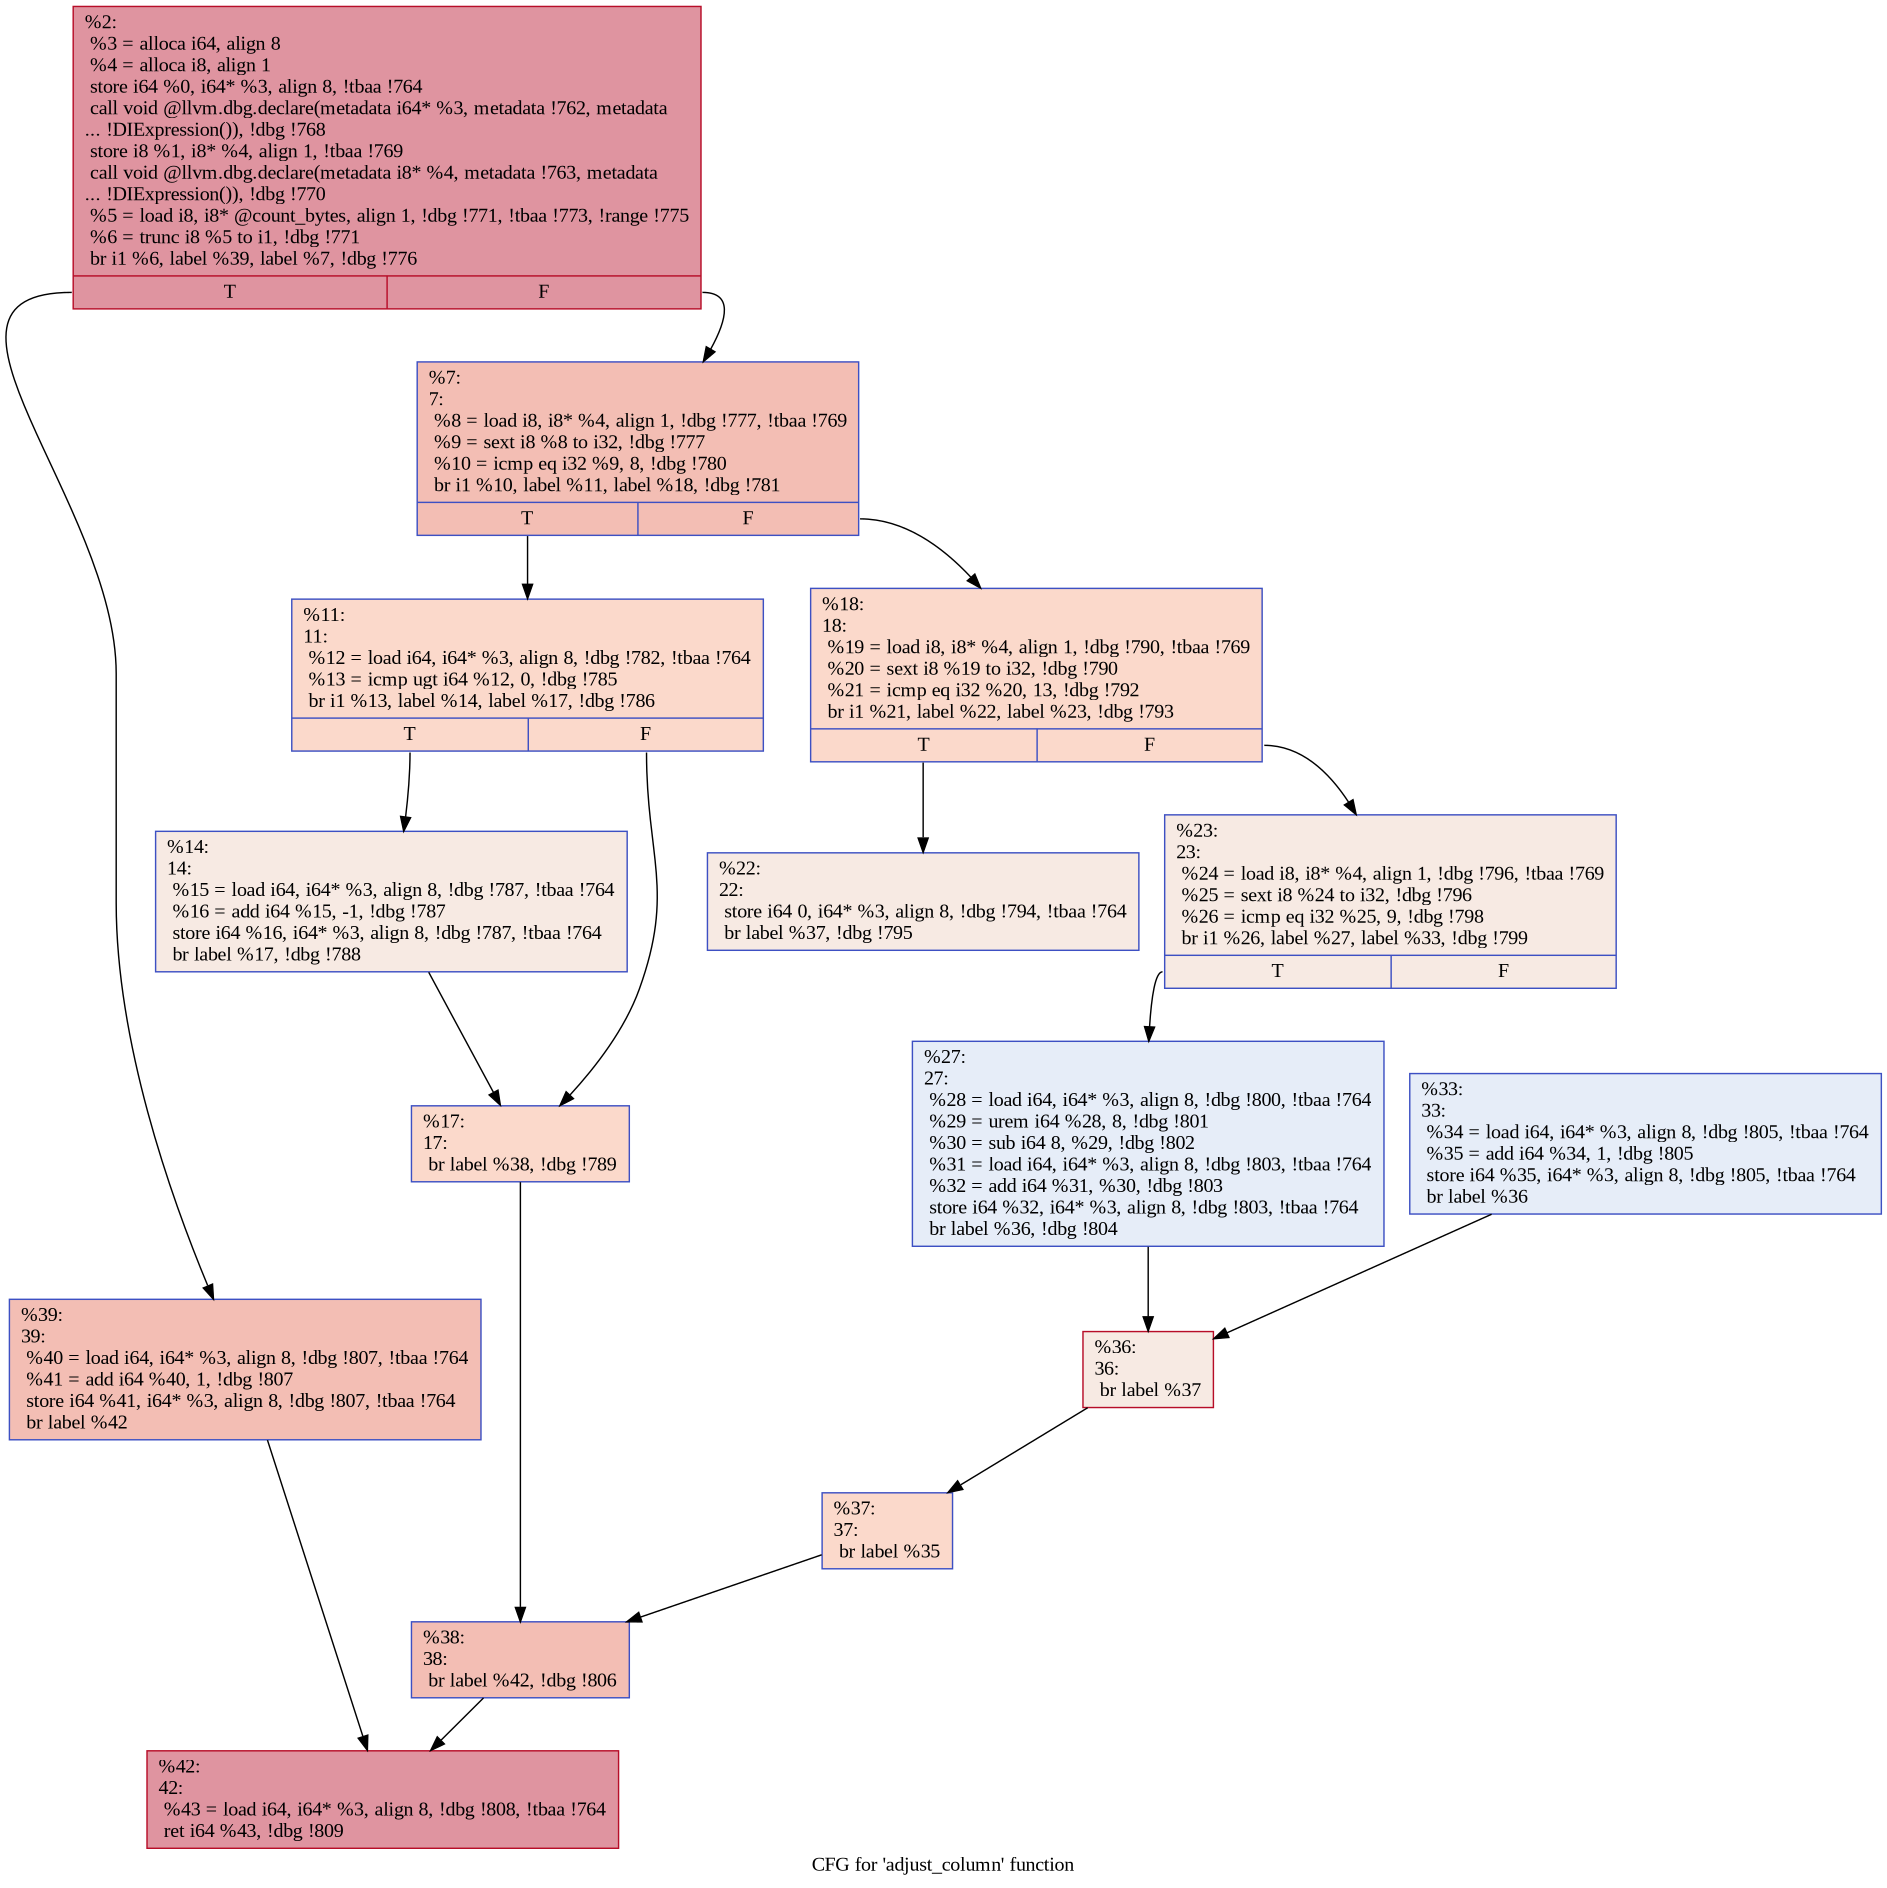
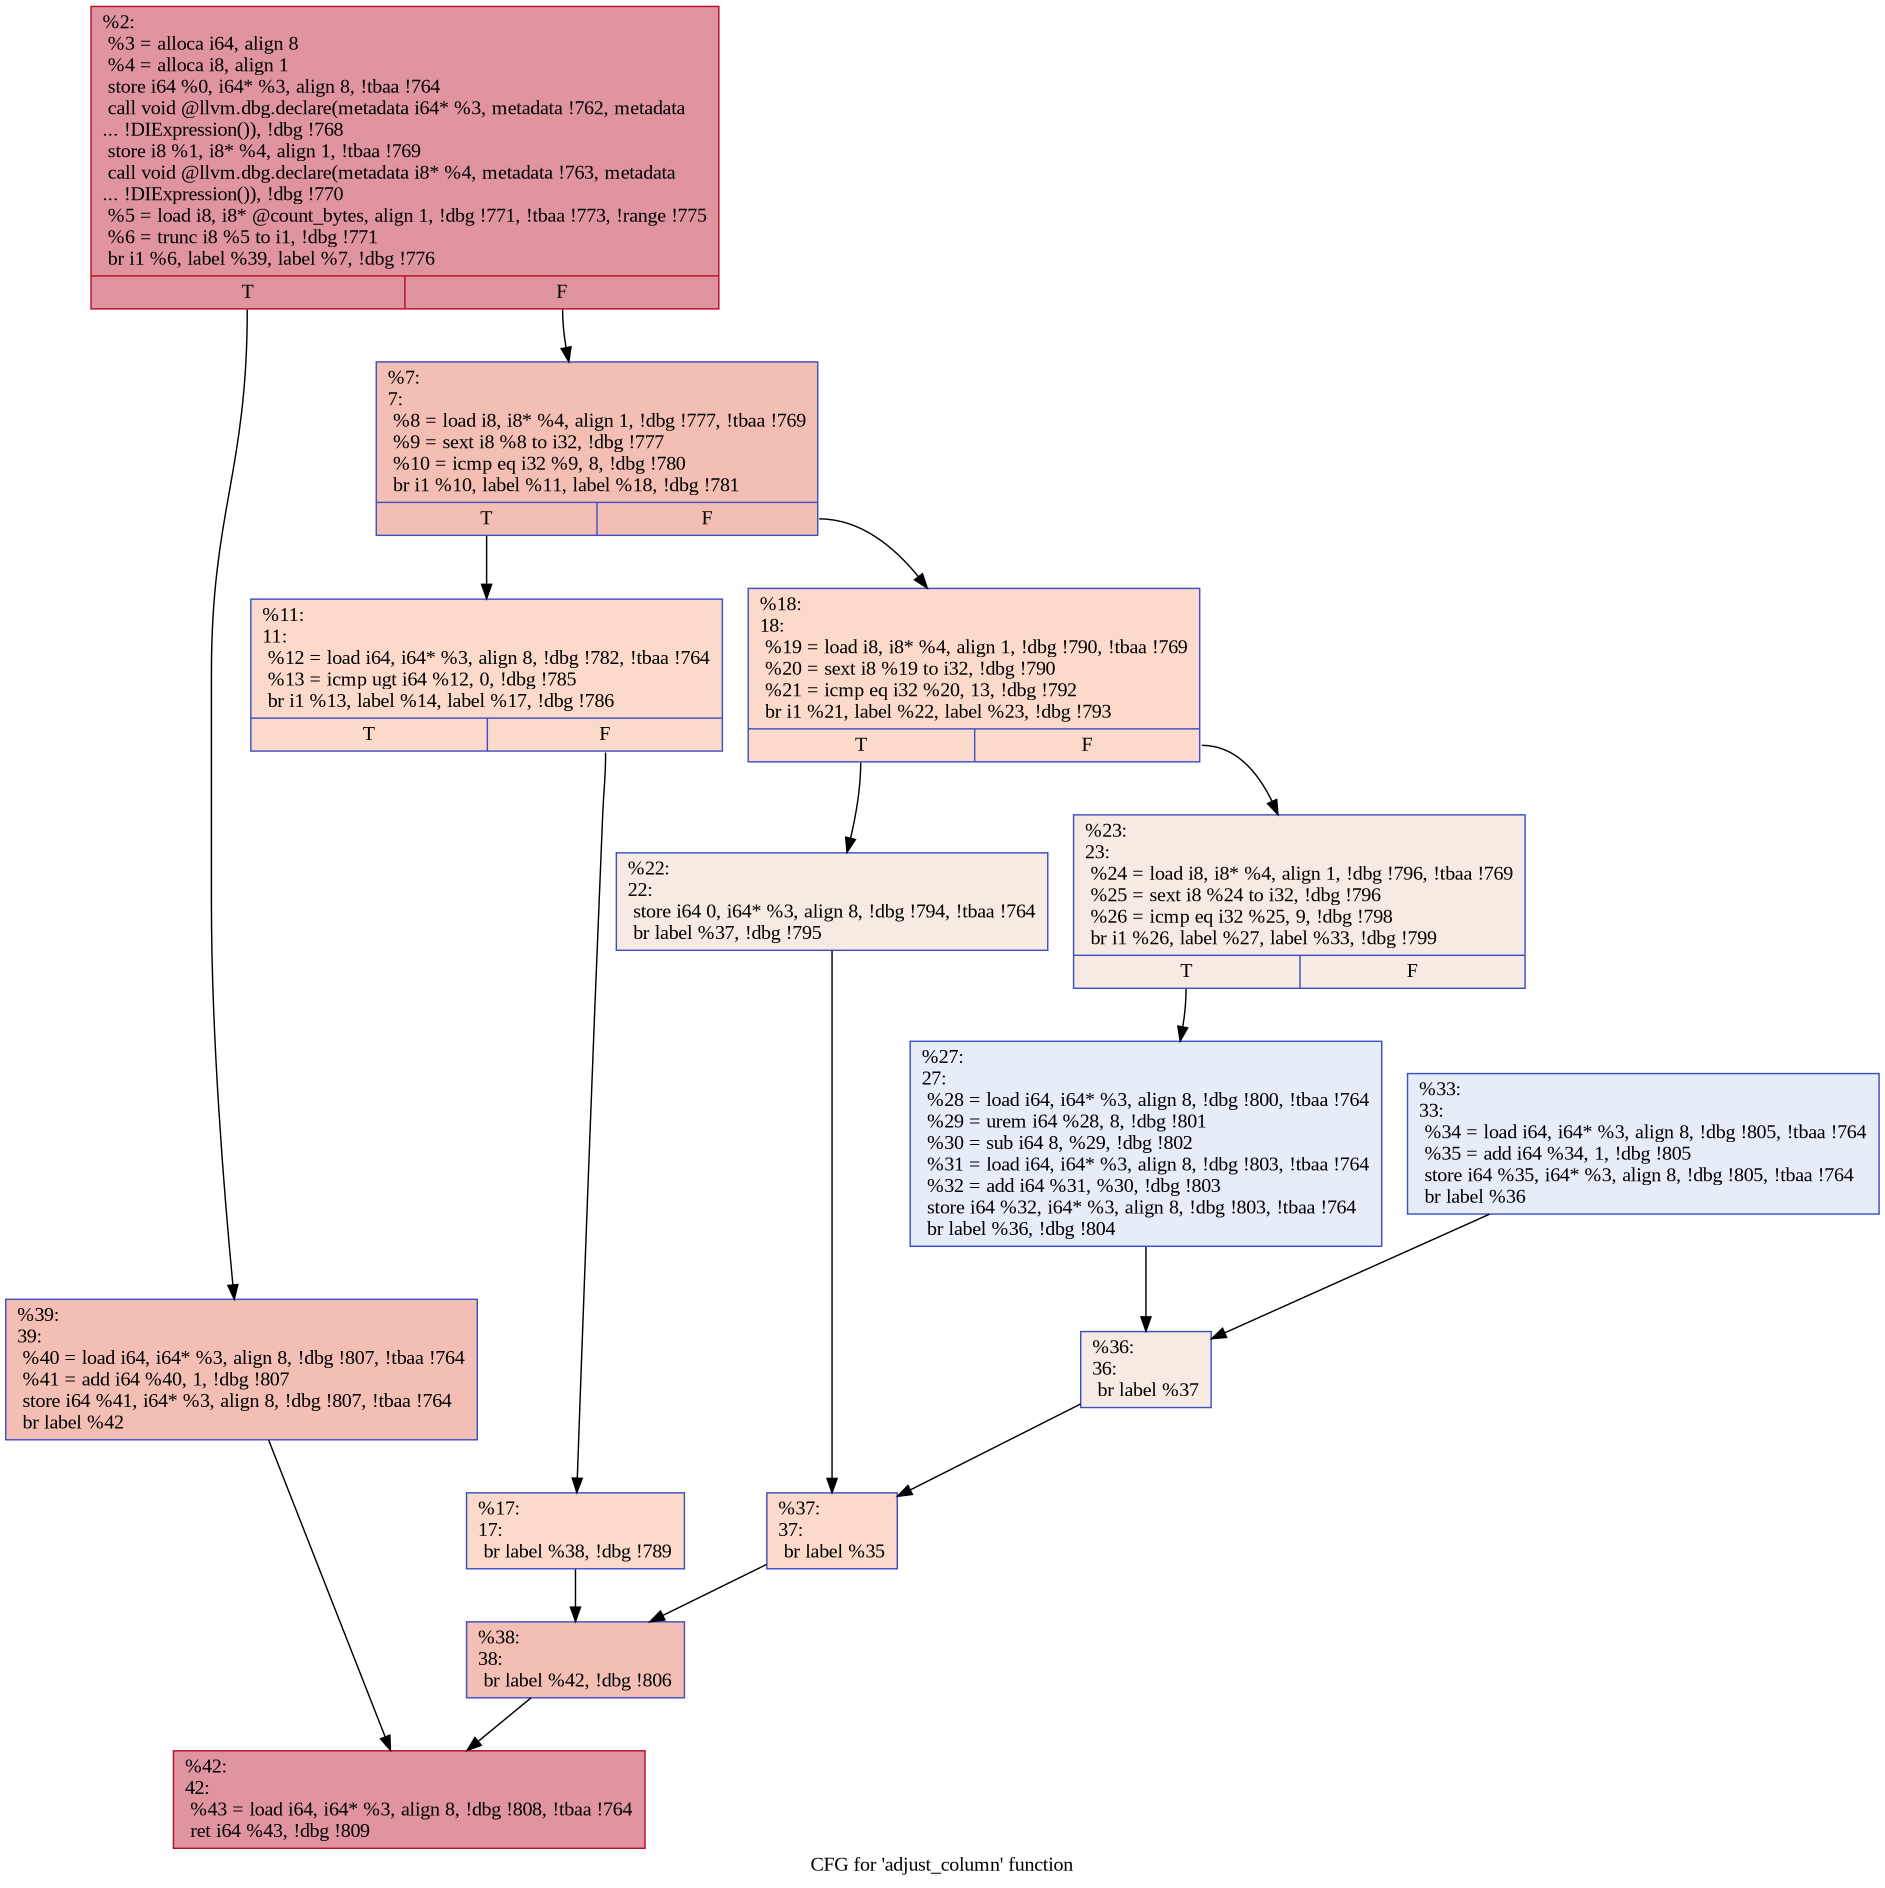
(391, 902) -> none
none -> (832, 1214)
(1148, 1370) -> (1146, 1370)
